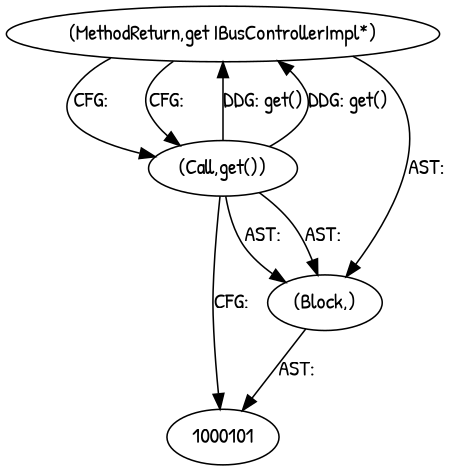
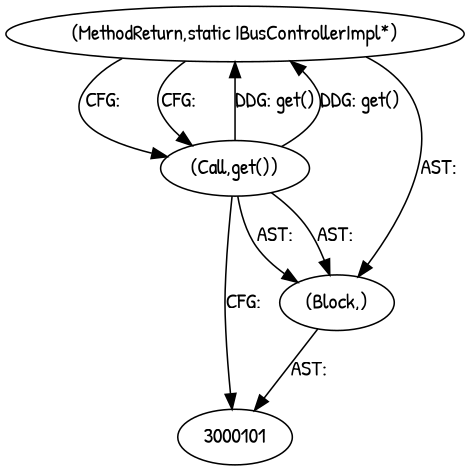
(223, 34) -> (235, 34)
(223, 437) -> (235, 437)
